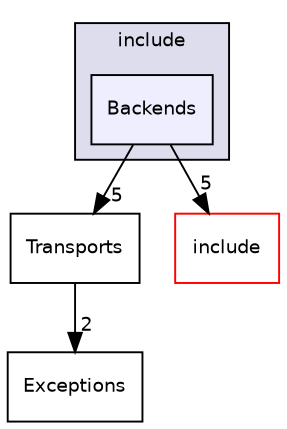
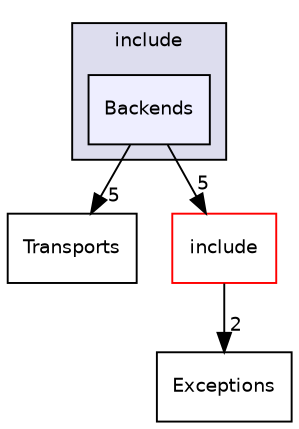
(75, 308) -> (224, 308)
